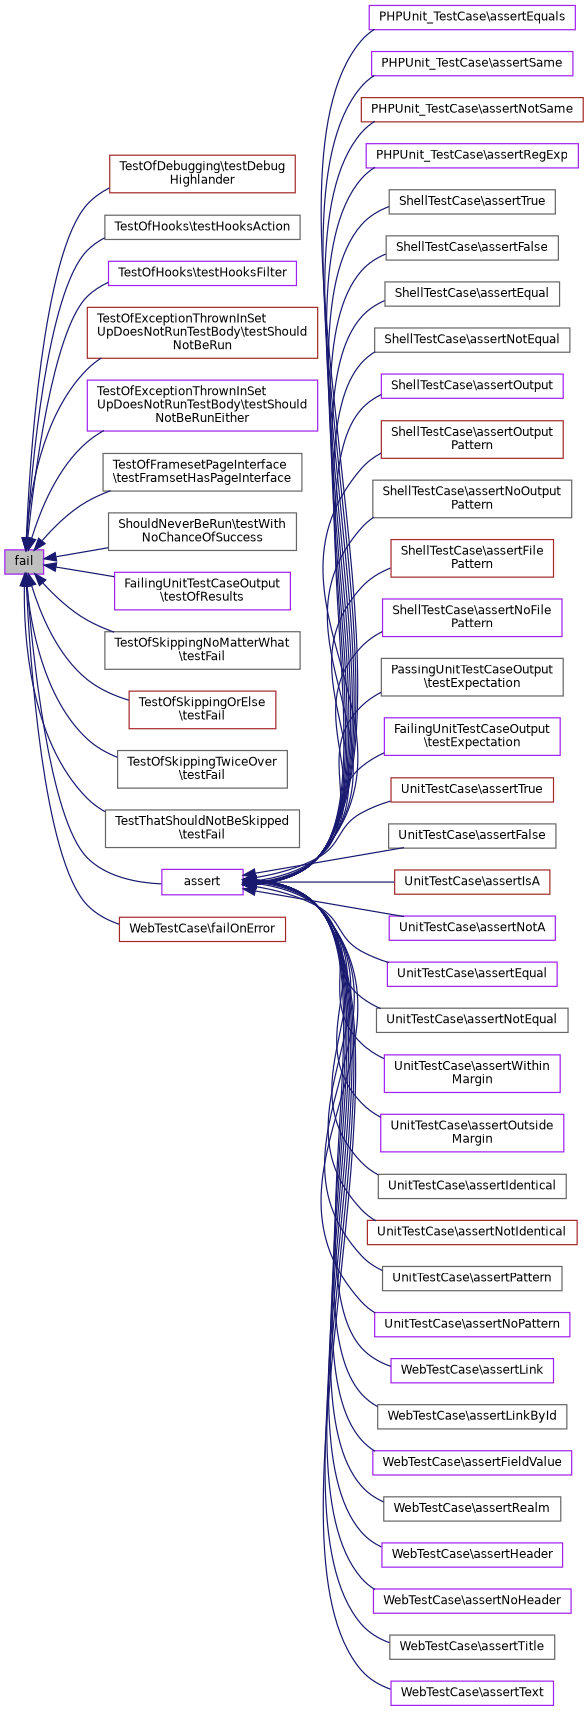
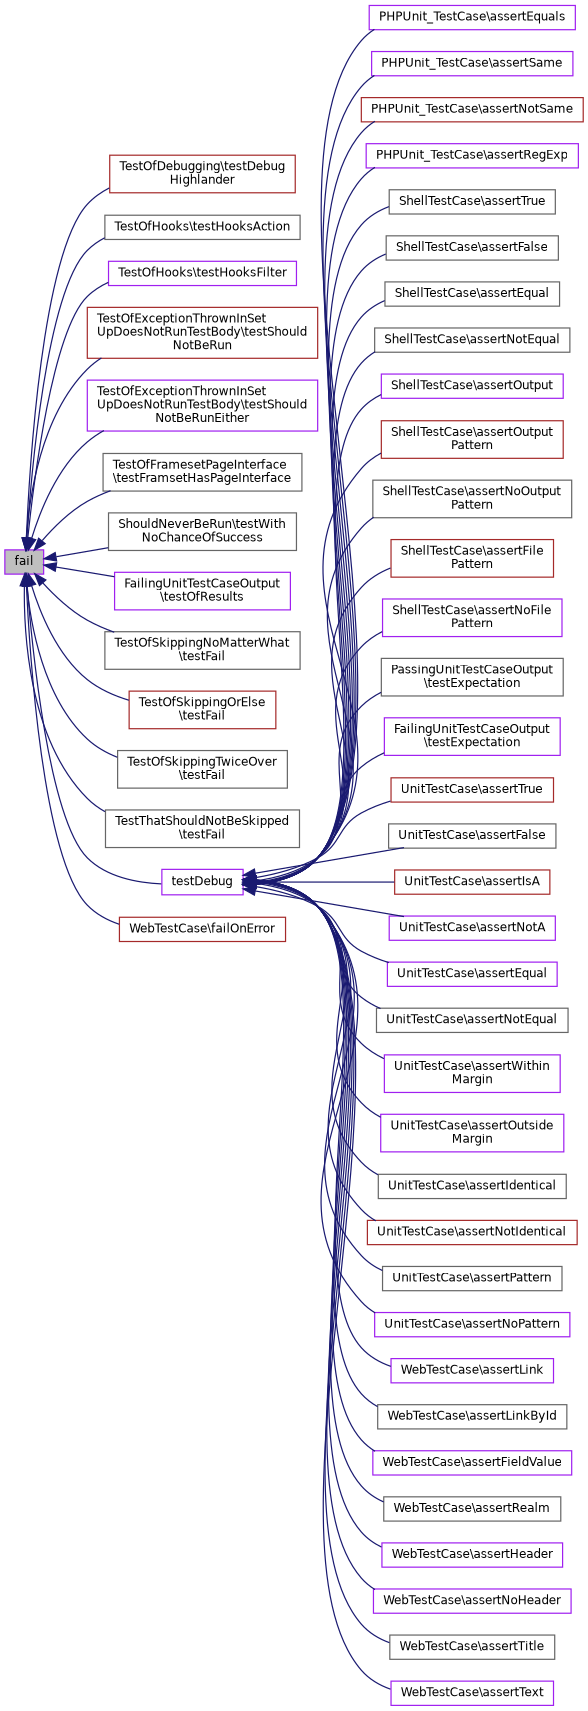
(202, 882) -> (202, 882)
